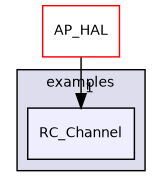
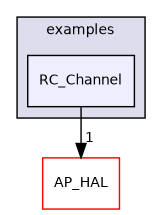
(81, 78) -> (81, 127)
